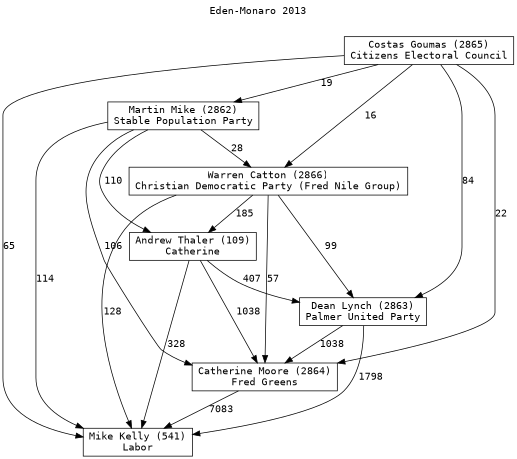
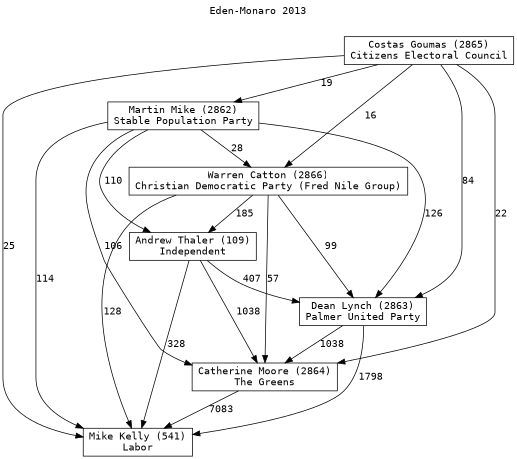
none -> (405, 159)
(9, 246) -> (9, 246)
(193, 246) -> (193, 246)
(265, 377) -> (265, 377)
